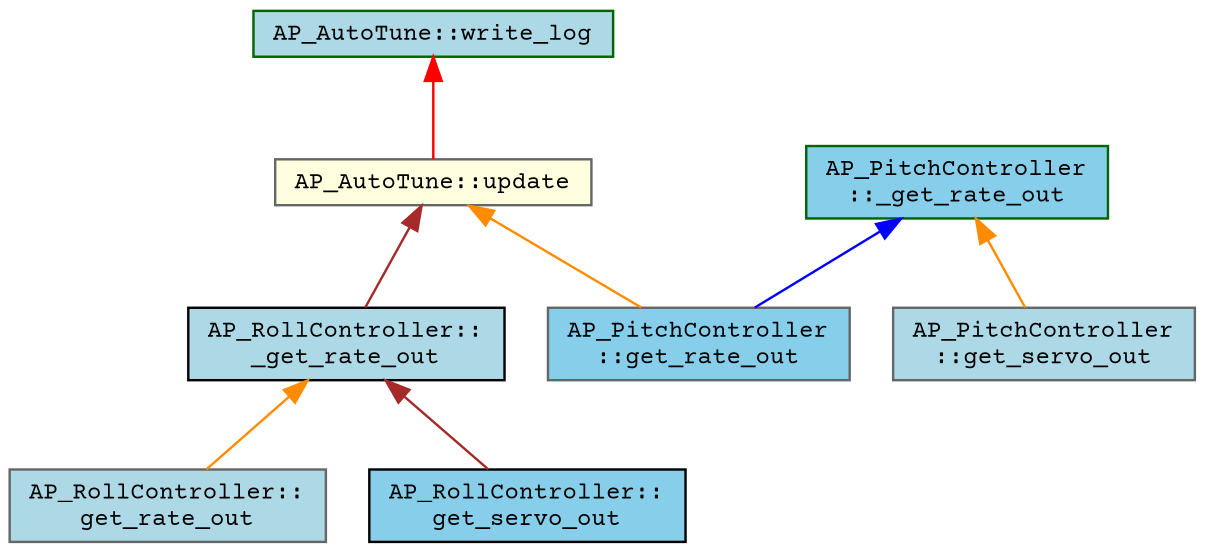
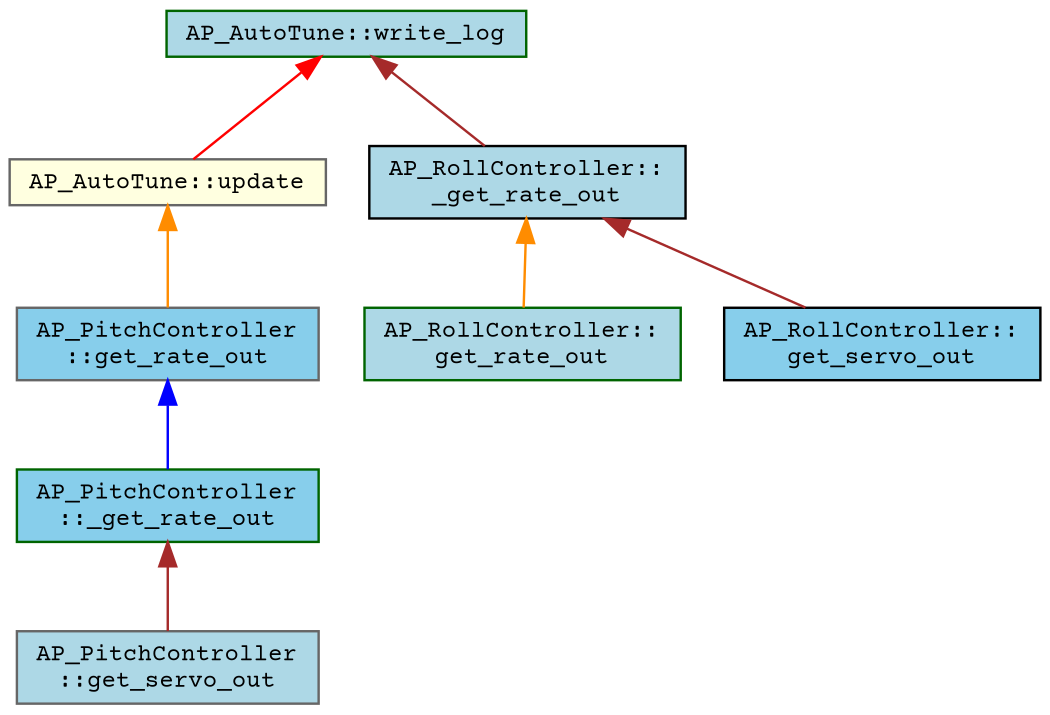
(387, 268) -> (438, 109)
(817, 270) -> (168, 437)
(1006, 274) -> (168, 599)
(168, 506) -> (523, 344)
